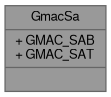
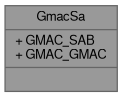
(55, 55) -> (61, 55)
